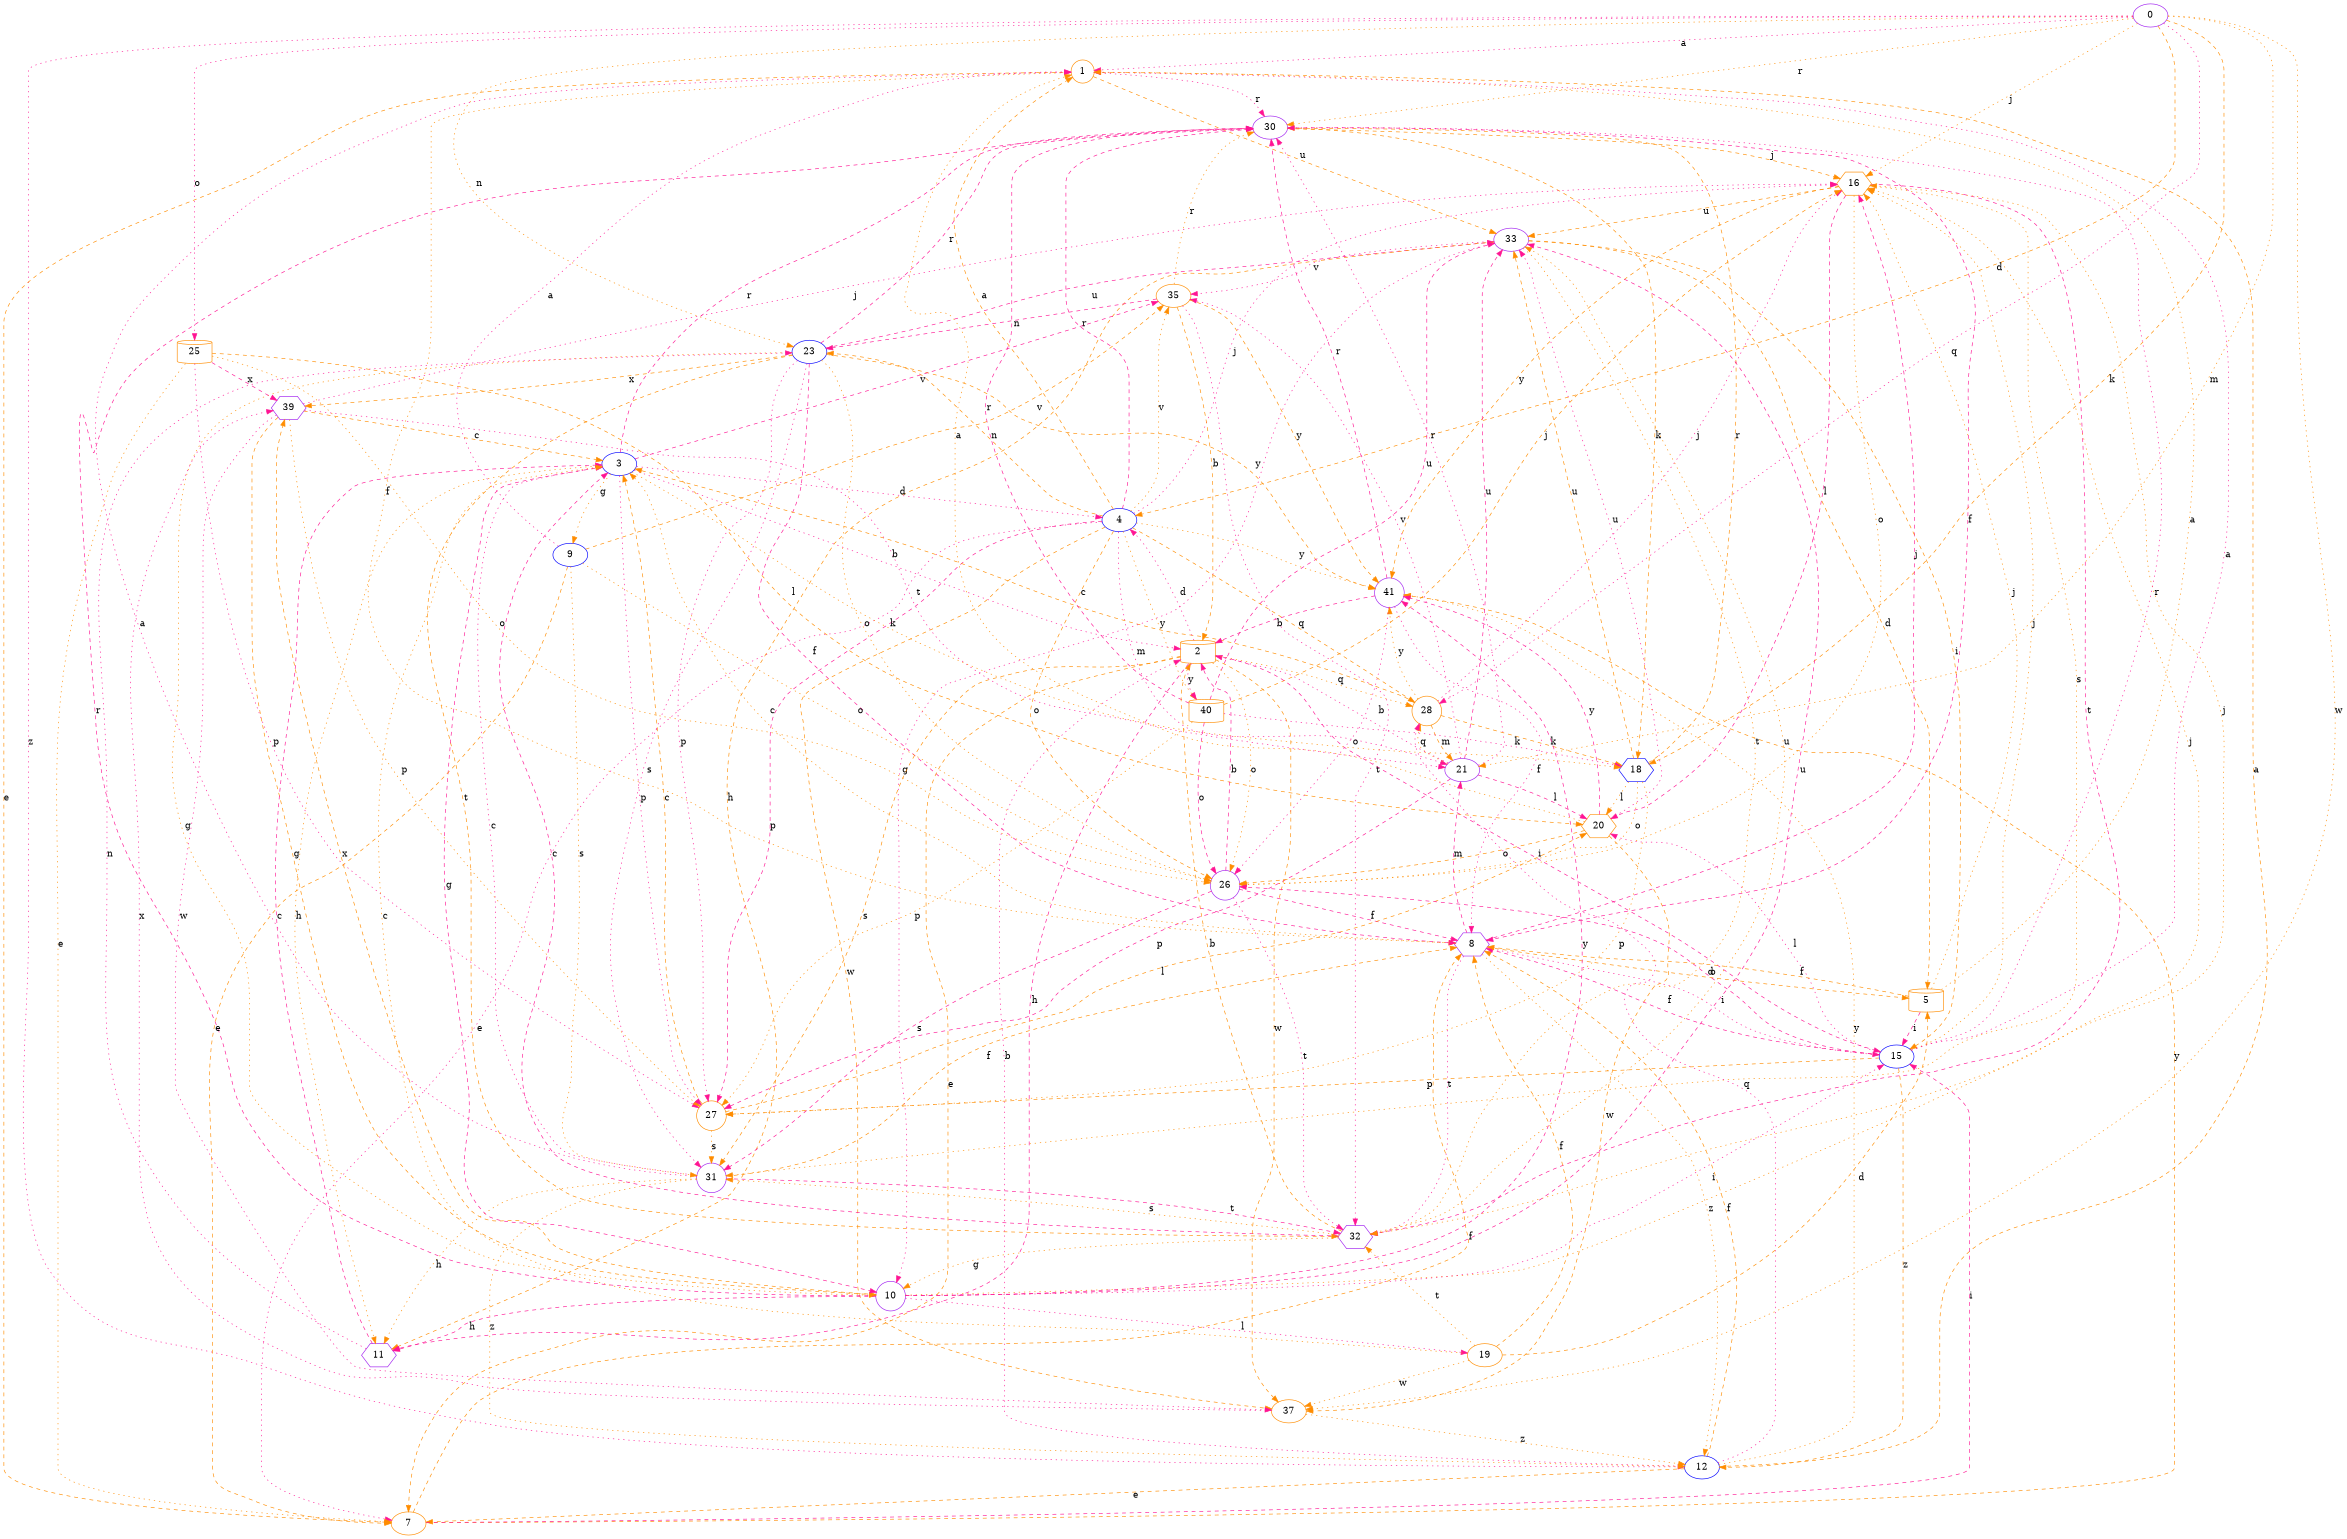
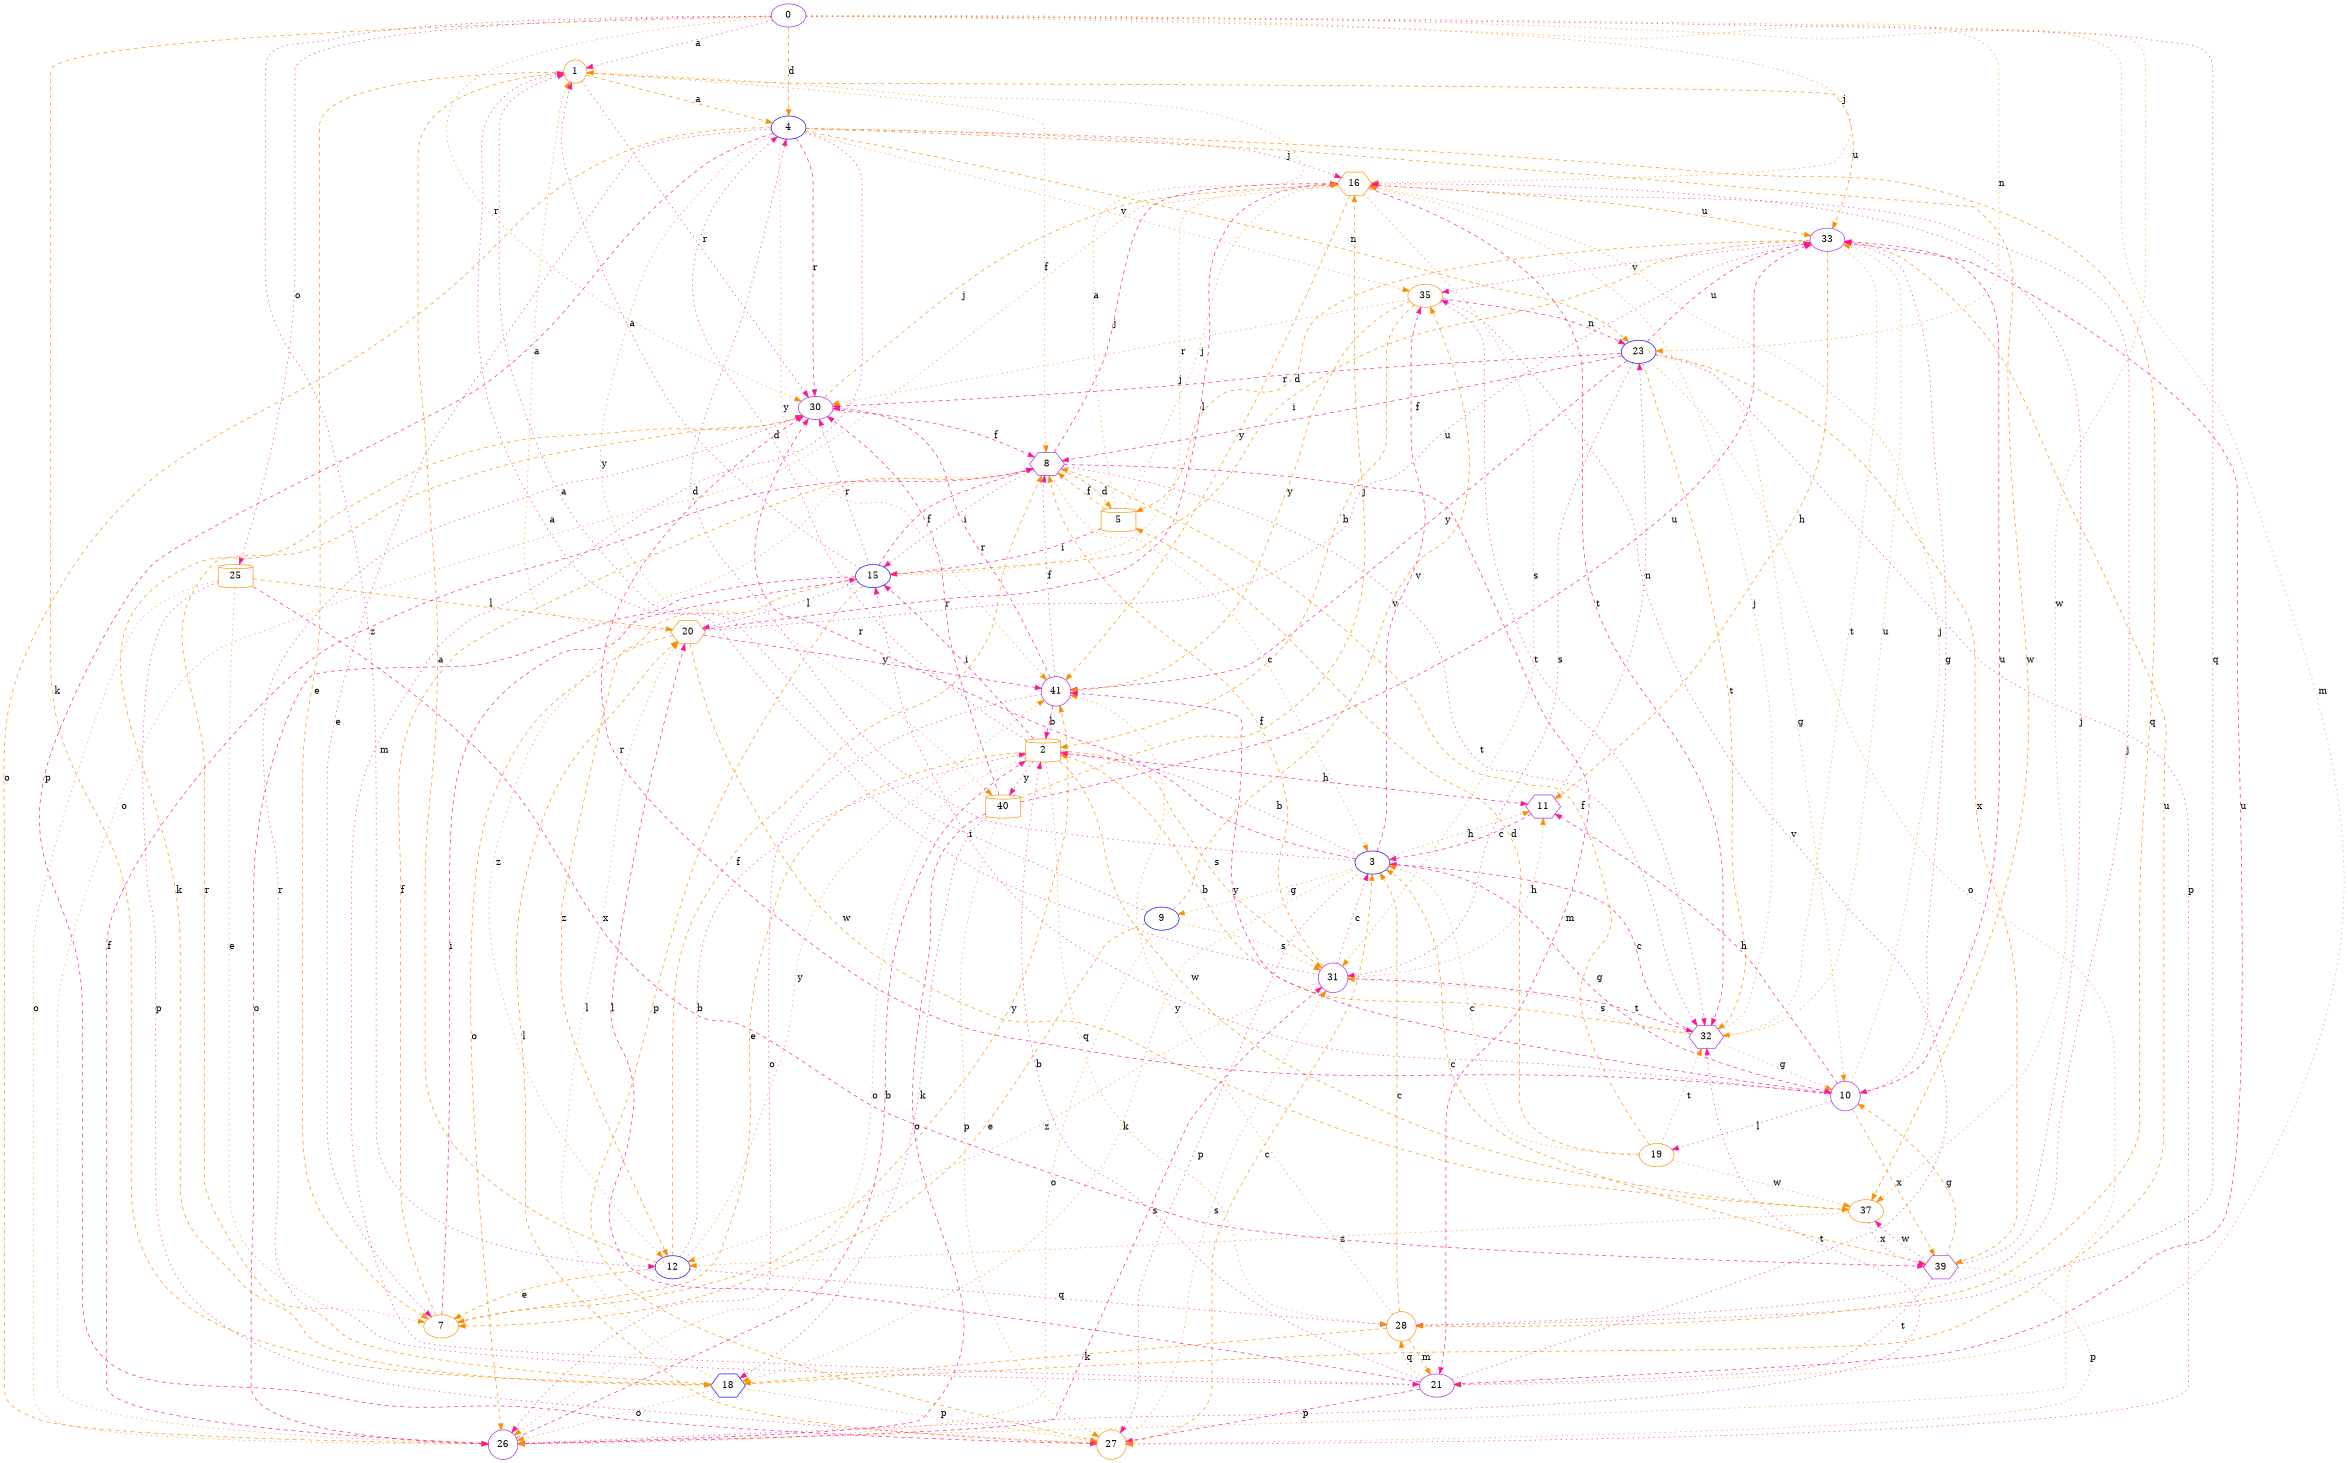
(973, 291) -> (676, 98)
(1120, 434) -> (1372, 569)
(1816, 525) -> (1149, 552)
